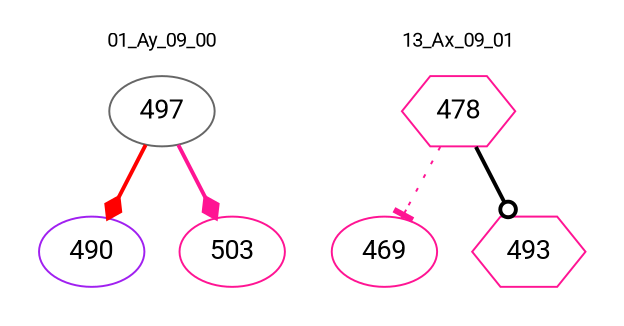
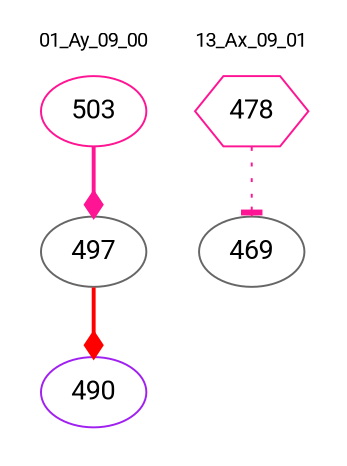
(192, 171) -> (94, 170)
(384, 252) -> (252, 252)
(529, 252) -> none
